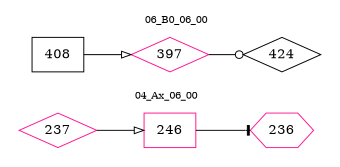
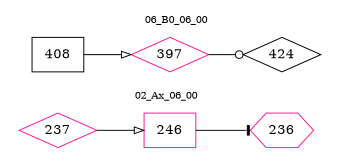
(166, 96) -> (166, 96)
